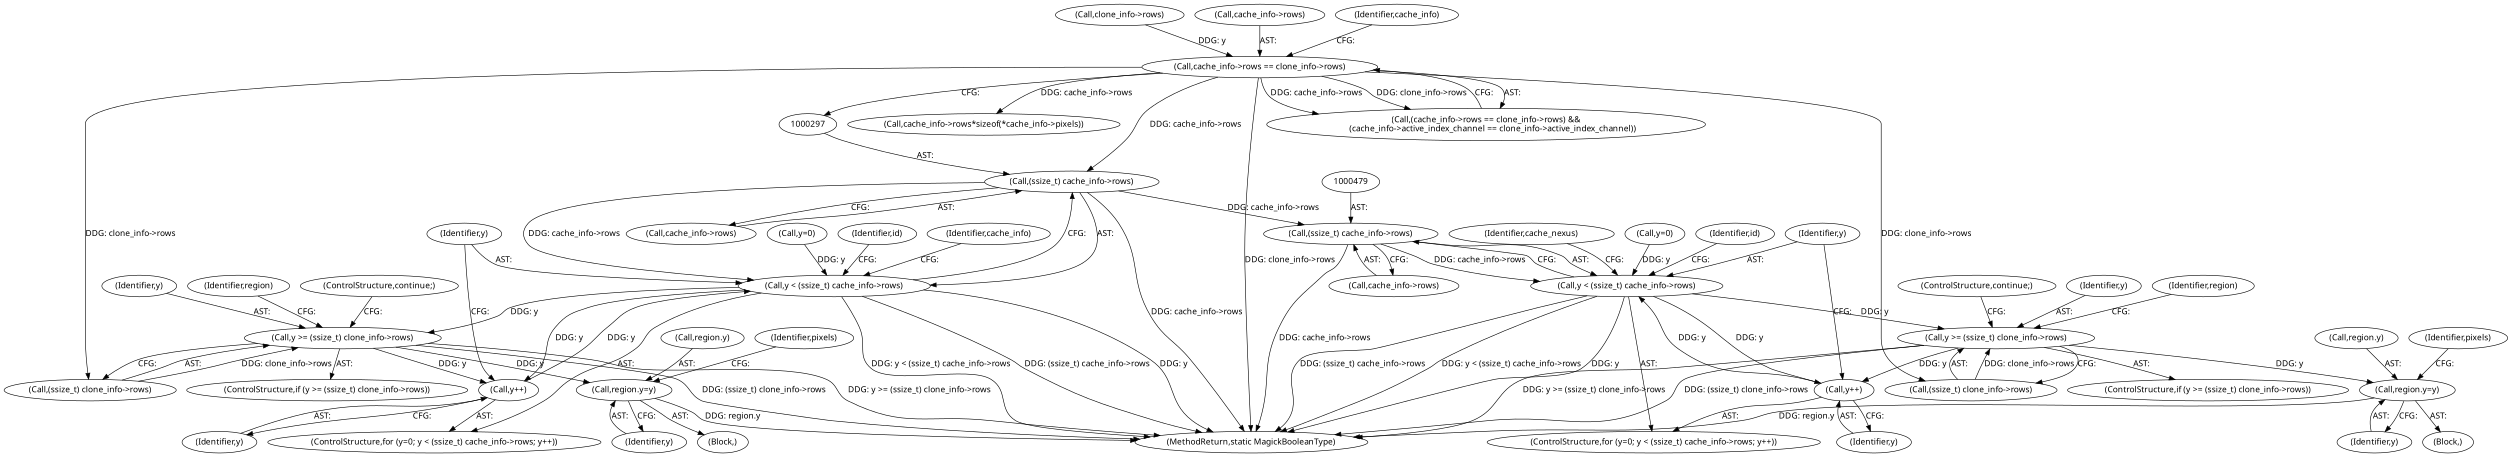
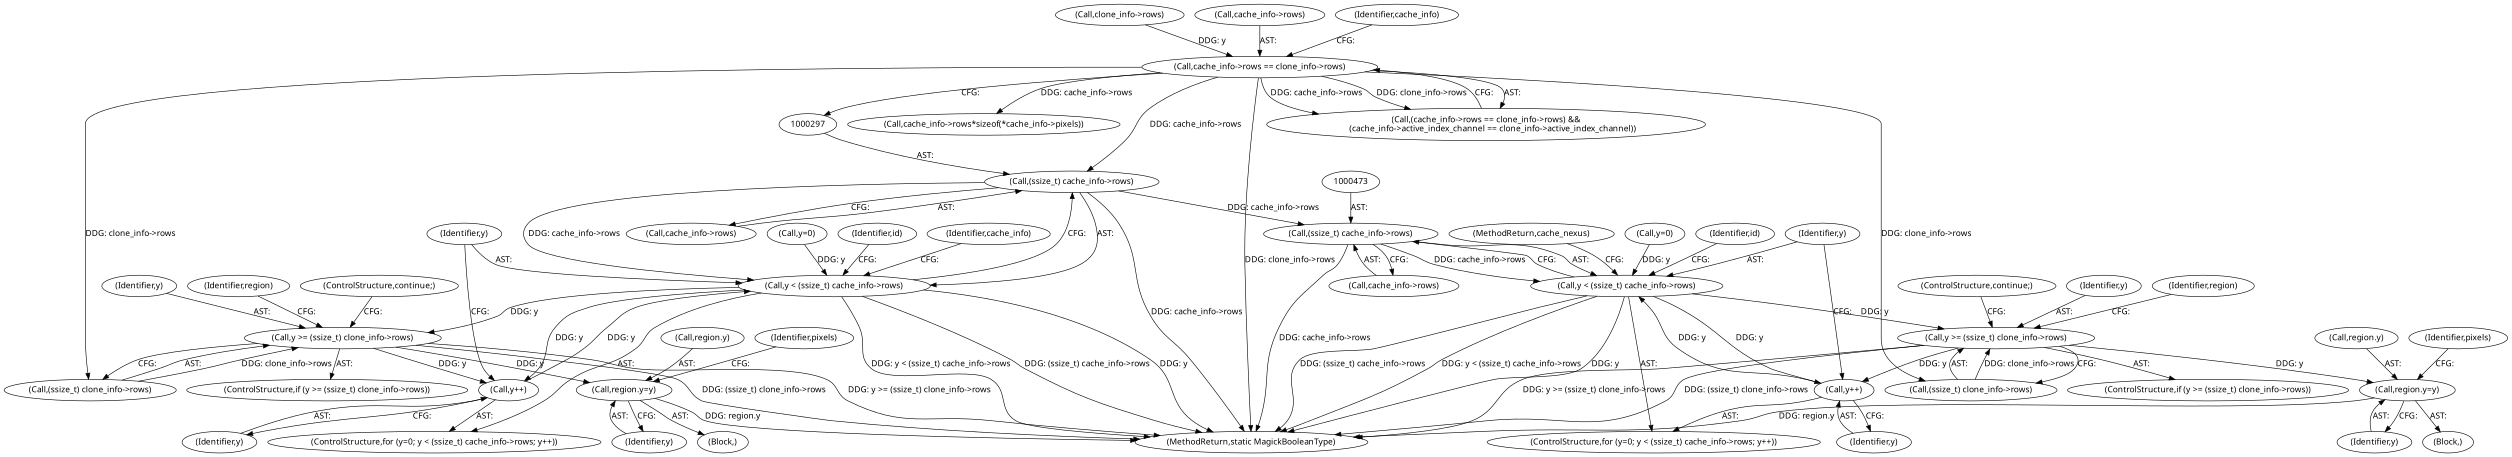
(1351, 182) -> (1351, 182)
(1532, 234) -> (1532, 234)
